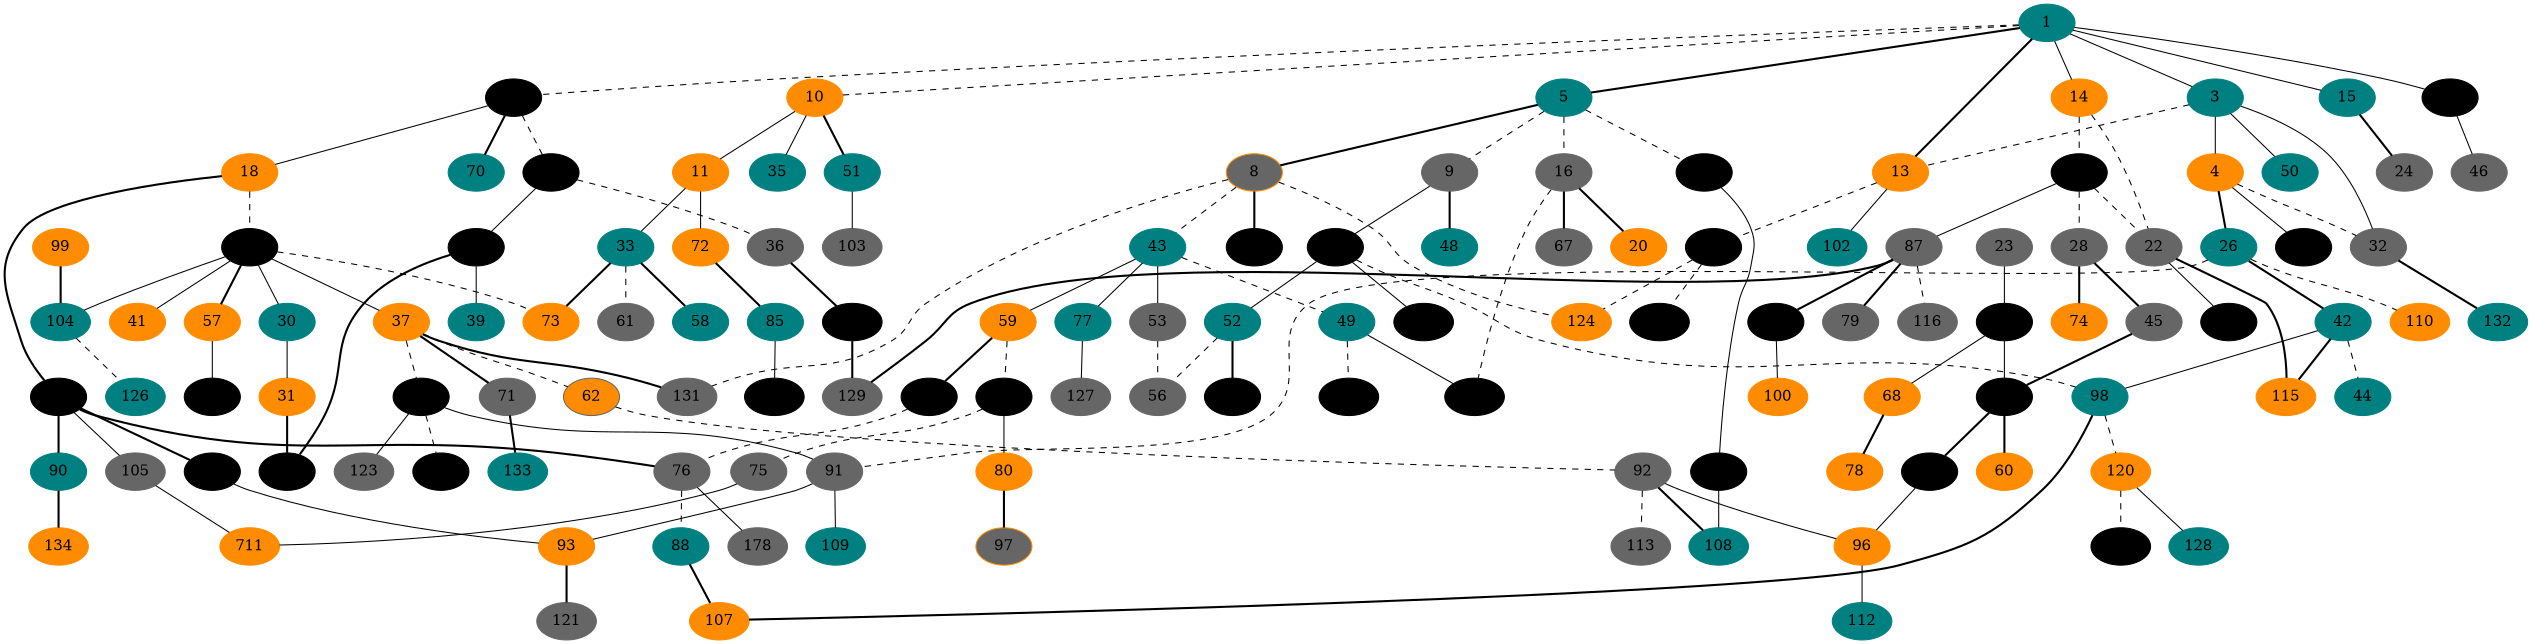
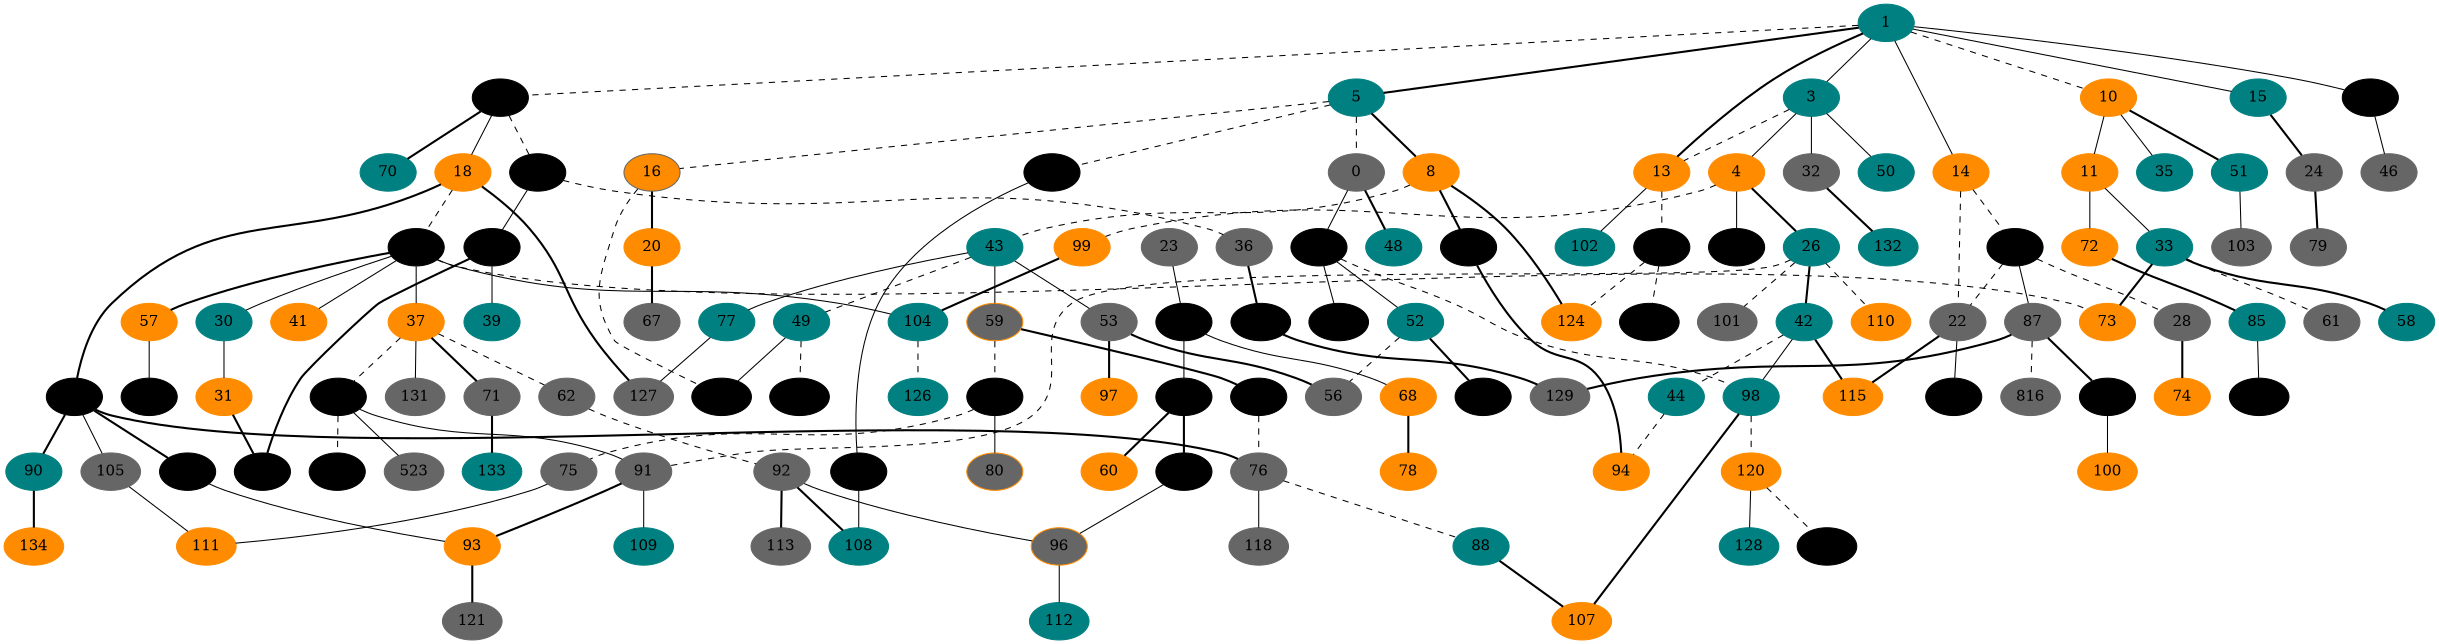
(1254, 172) -> (1431, 172)
(1450, 172) -> (1356, 172)
(1564, 172) -> (652, 172)
(1564, 210) -> (652, 282)
(2297, 210) -> (1411, 214)
(1408, 263) -> (1514, 238)
none -> (559, 273)
(964, 280) -> none
(1882, 285) -> (2316, 210)
(1008, 322) -> (995, 322)
none -> (1727, 322)
(1928, 322) -> (2031, 397)
(2154, 322) -> none
(1158, 360) -> (1221, 359)
(541, 363) -> (416, 360)
(592, 397) -> (567, 397)
(364, 472) -> (414, 472)
(1004, 472) -> (995, 472)
none -> (1621, 472)
(1004, 509) -> (1109, 360)
(1642, 509) -> (781, 509)
(703, 513) -> (559, 510)
(250, 546) -> (206, 546)
(758, 546) -> (1259, 546)
(1004, 546) -> (1109, 397)
(1862, 546) -> (1059, 546)
